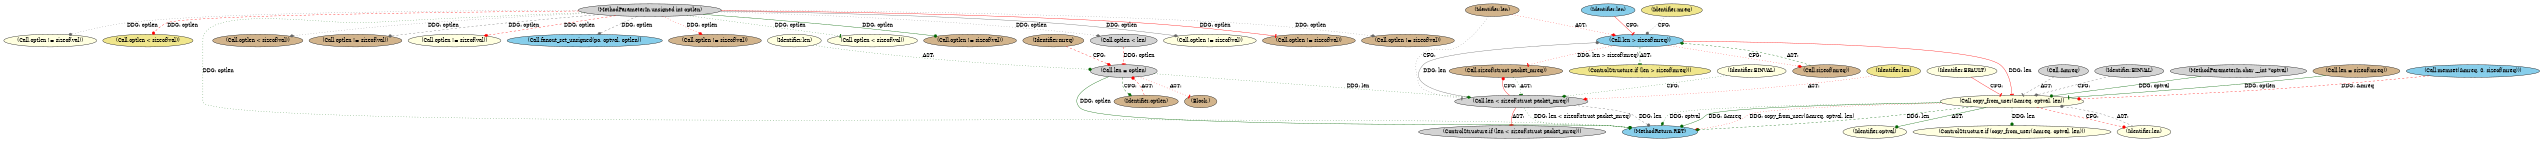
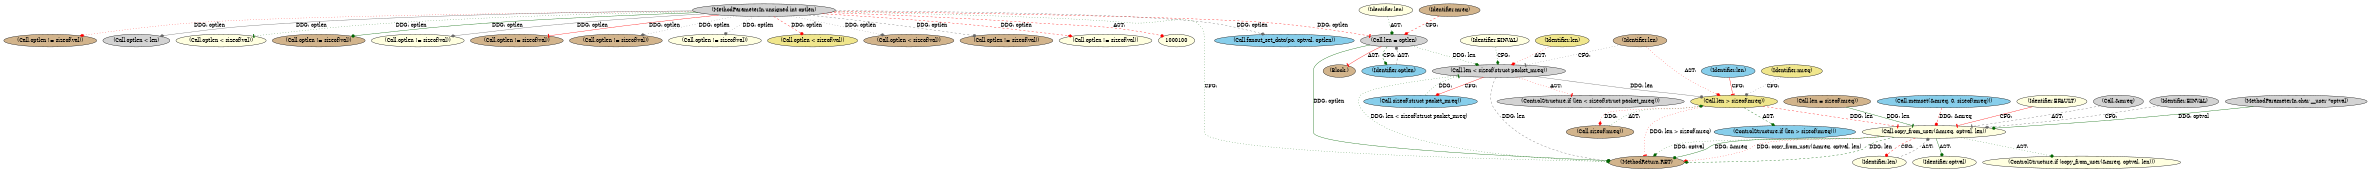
(908, 20) -> (389, 18)
(585, 41) -> (1284, 41)
none -> (1177, 41)
(1640, 41) -> (1734, 102)
(1858, 46) -> (1830, 116)
(1748, 50) -> (1636, 112)
(1572, 54) -> (1662, 118)
(1124, 55) -> (1196, 19)
(1640, 55) -> (1758, 116)
(1756, 56) -> (1612, 117)
(218, 71) -> (1212, 86)
(1506, 71) -> (1421, 102)
(1640, 71) -> (1785, 132)
(2238, 71) -> (2296, 102)
(1140, 86) -> (1398, 57)
(1163, 86) -> (1365, 55)
(1527, 86) -> (1446, 86)
(2260, 86) -> (1898, 117)
(1504, 89) -> (1462, 86)
(1146, 102) -> (1394, 71)
(1512, 115) -> (1544, 86)
(2023, 117) -> (2023, 147)
(1660, 132) -> (1647, 162)
